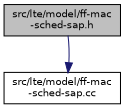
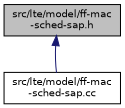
(69, 49) -> (56, 59)
